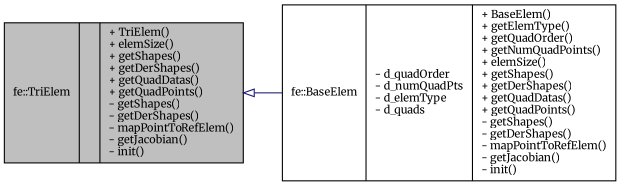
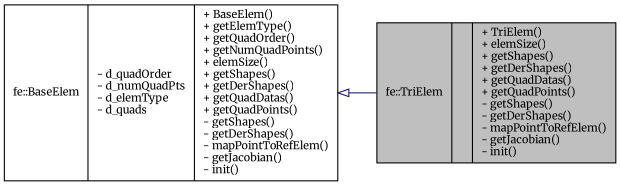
(268, 93) -> (363, 93)
